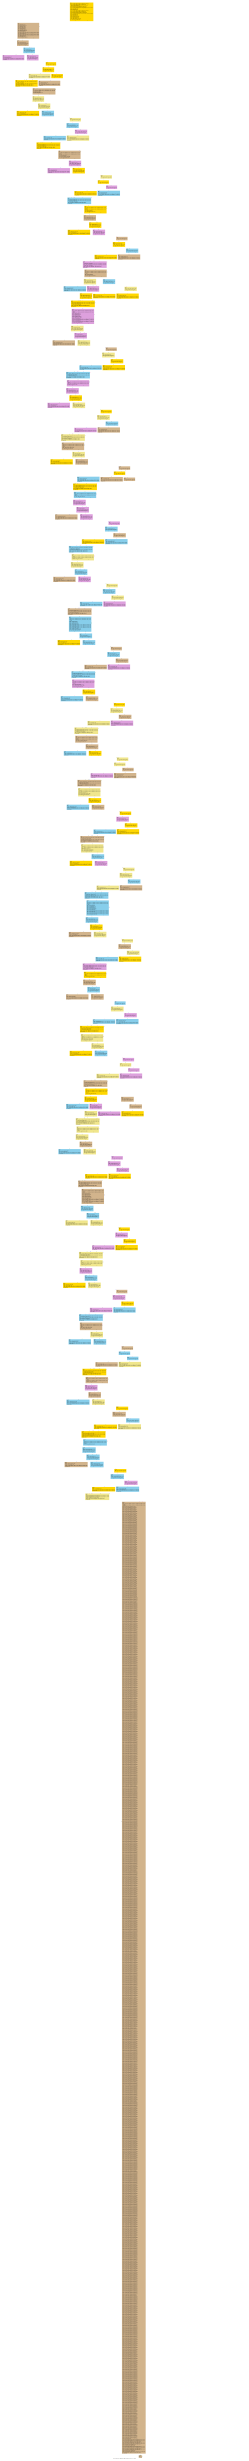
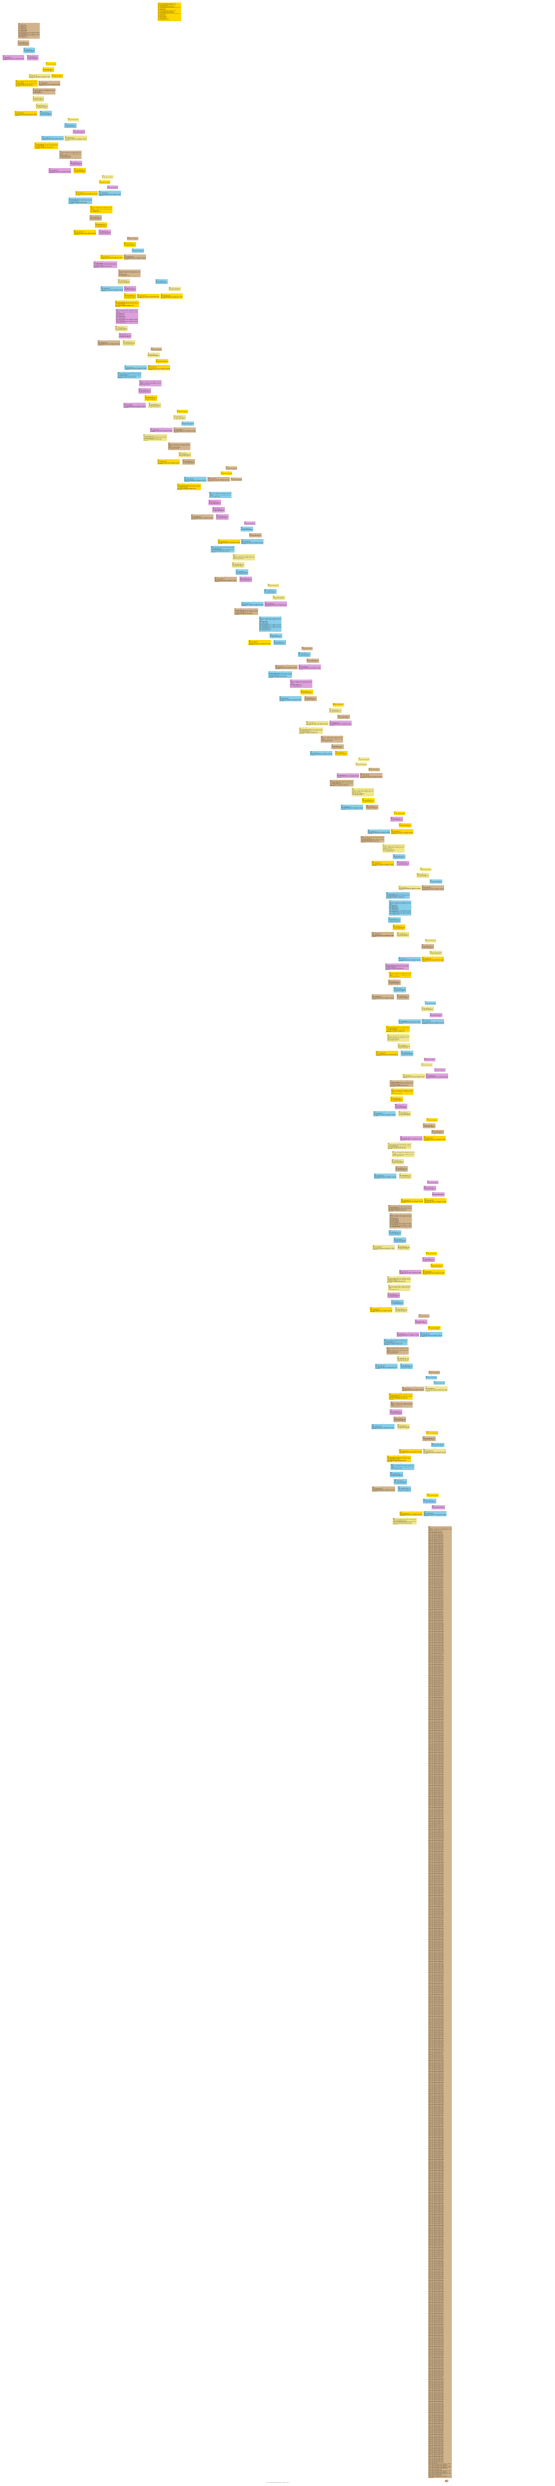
none -> (432, 1120)
